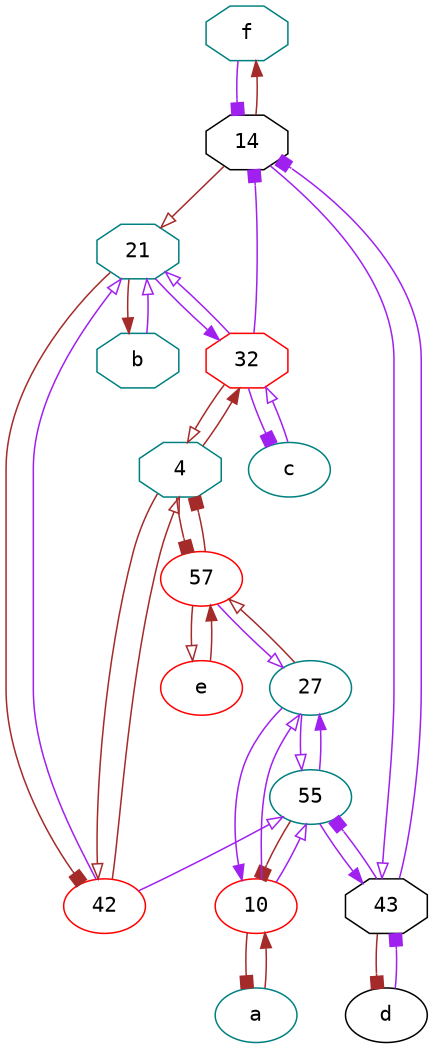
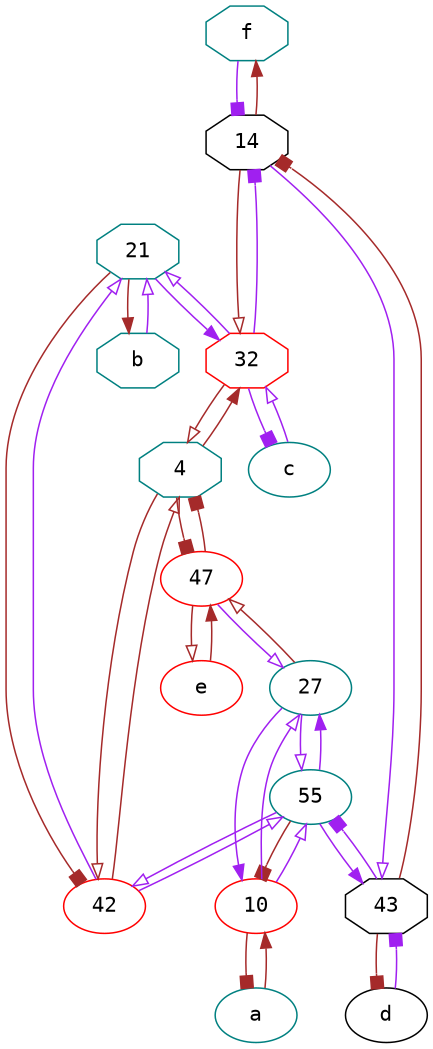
(198, 192) -> (237, 244)
(421, 500) -> (421, 500)
(202, 579) -> (202, 579)
none -> (211, 845)
